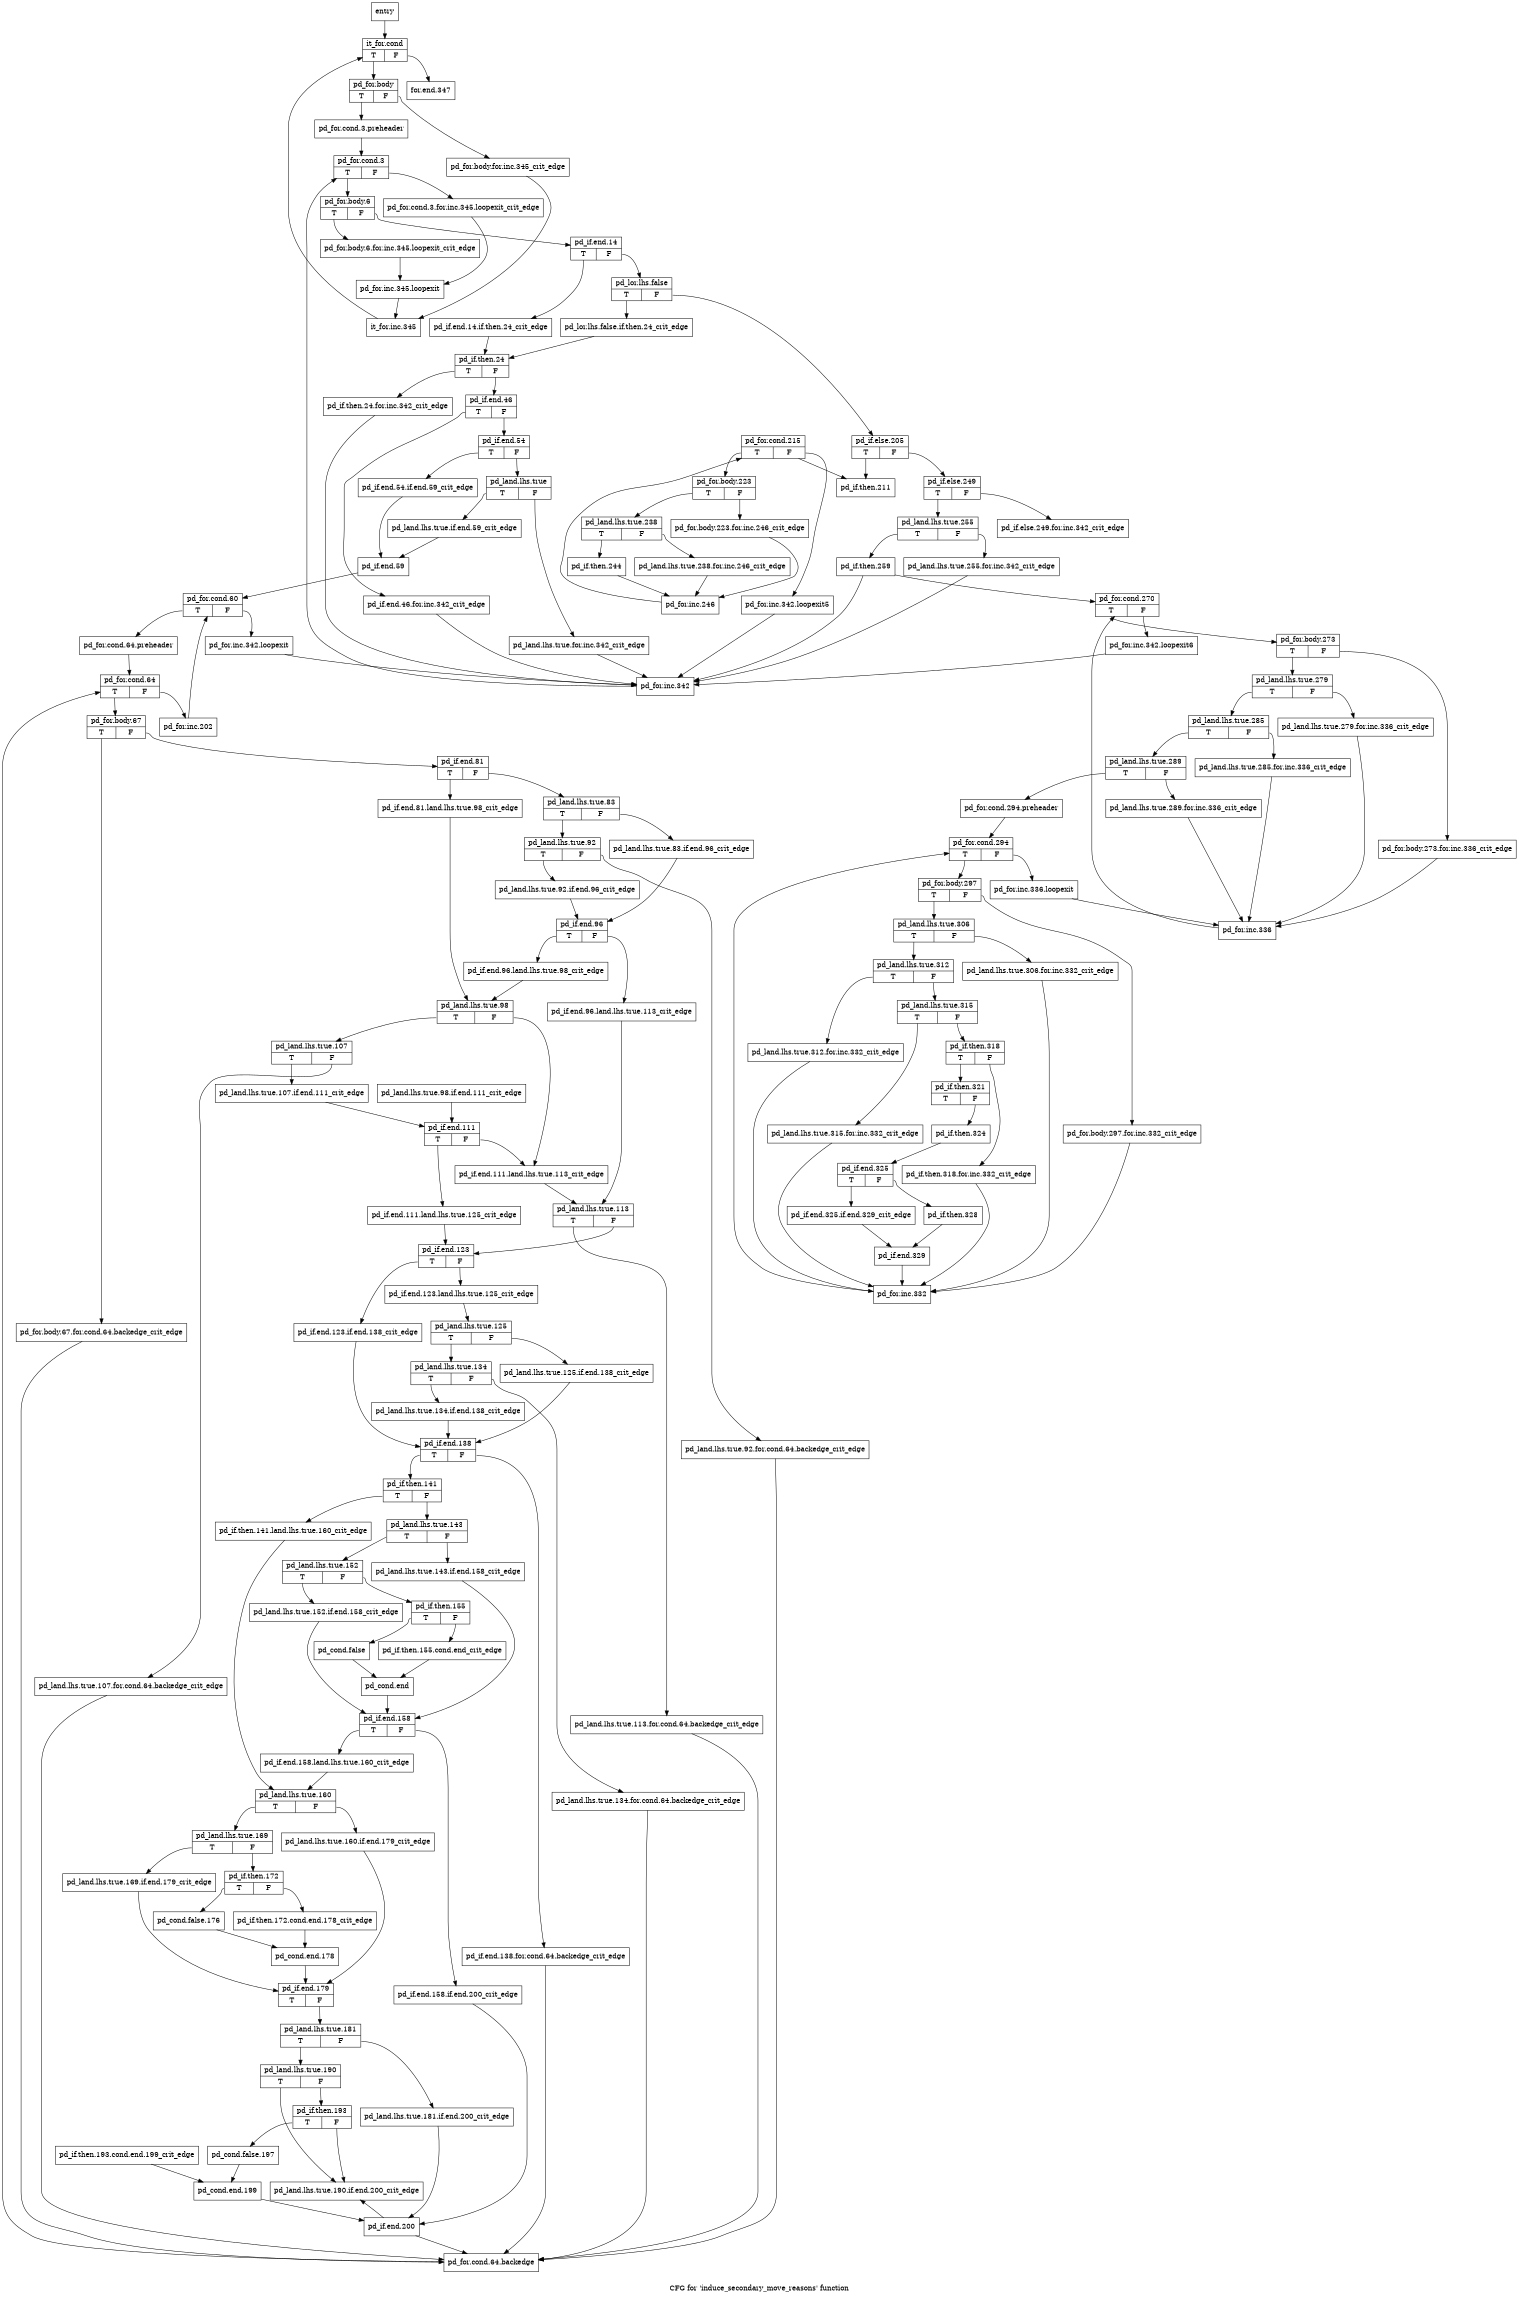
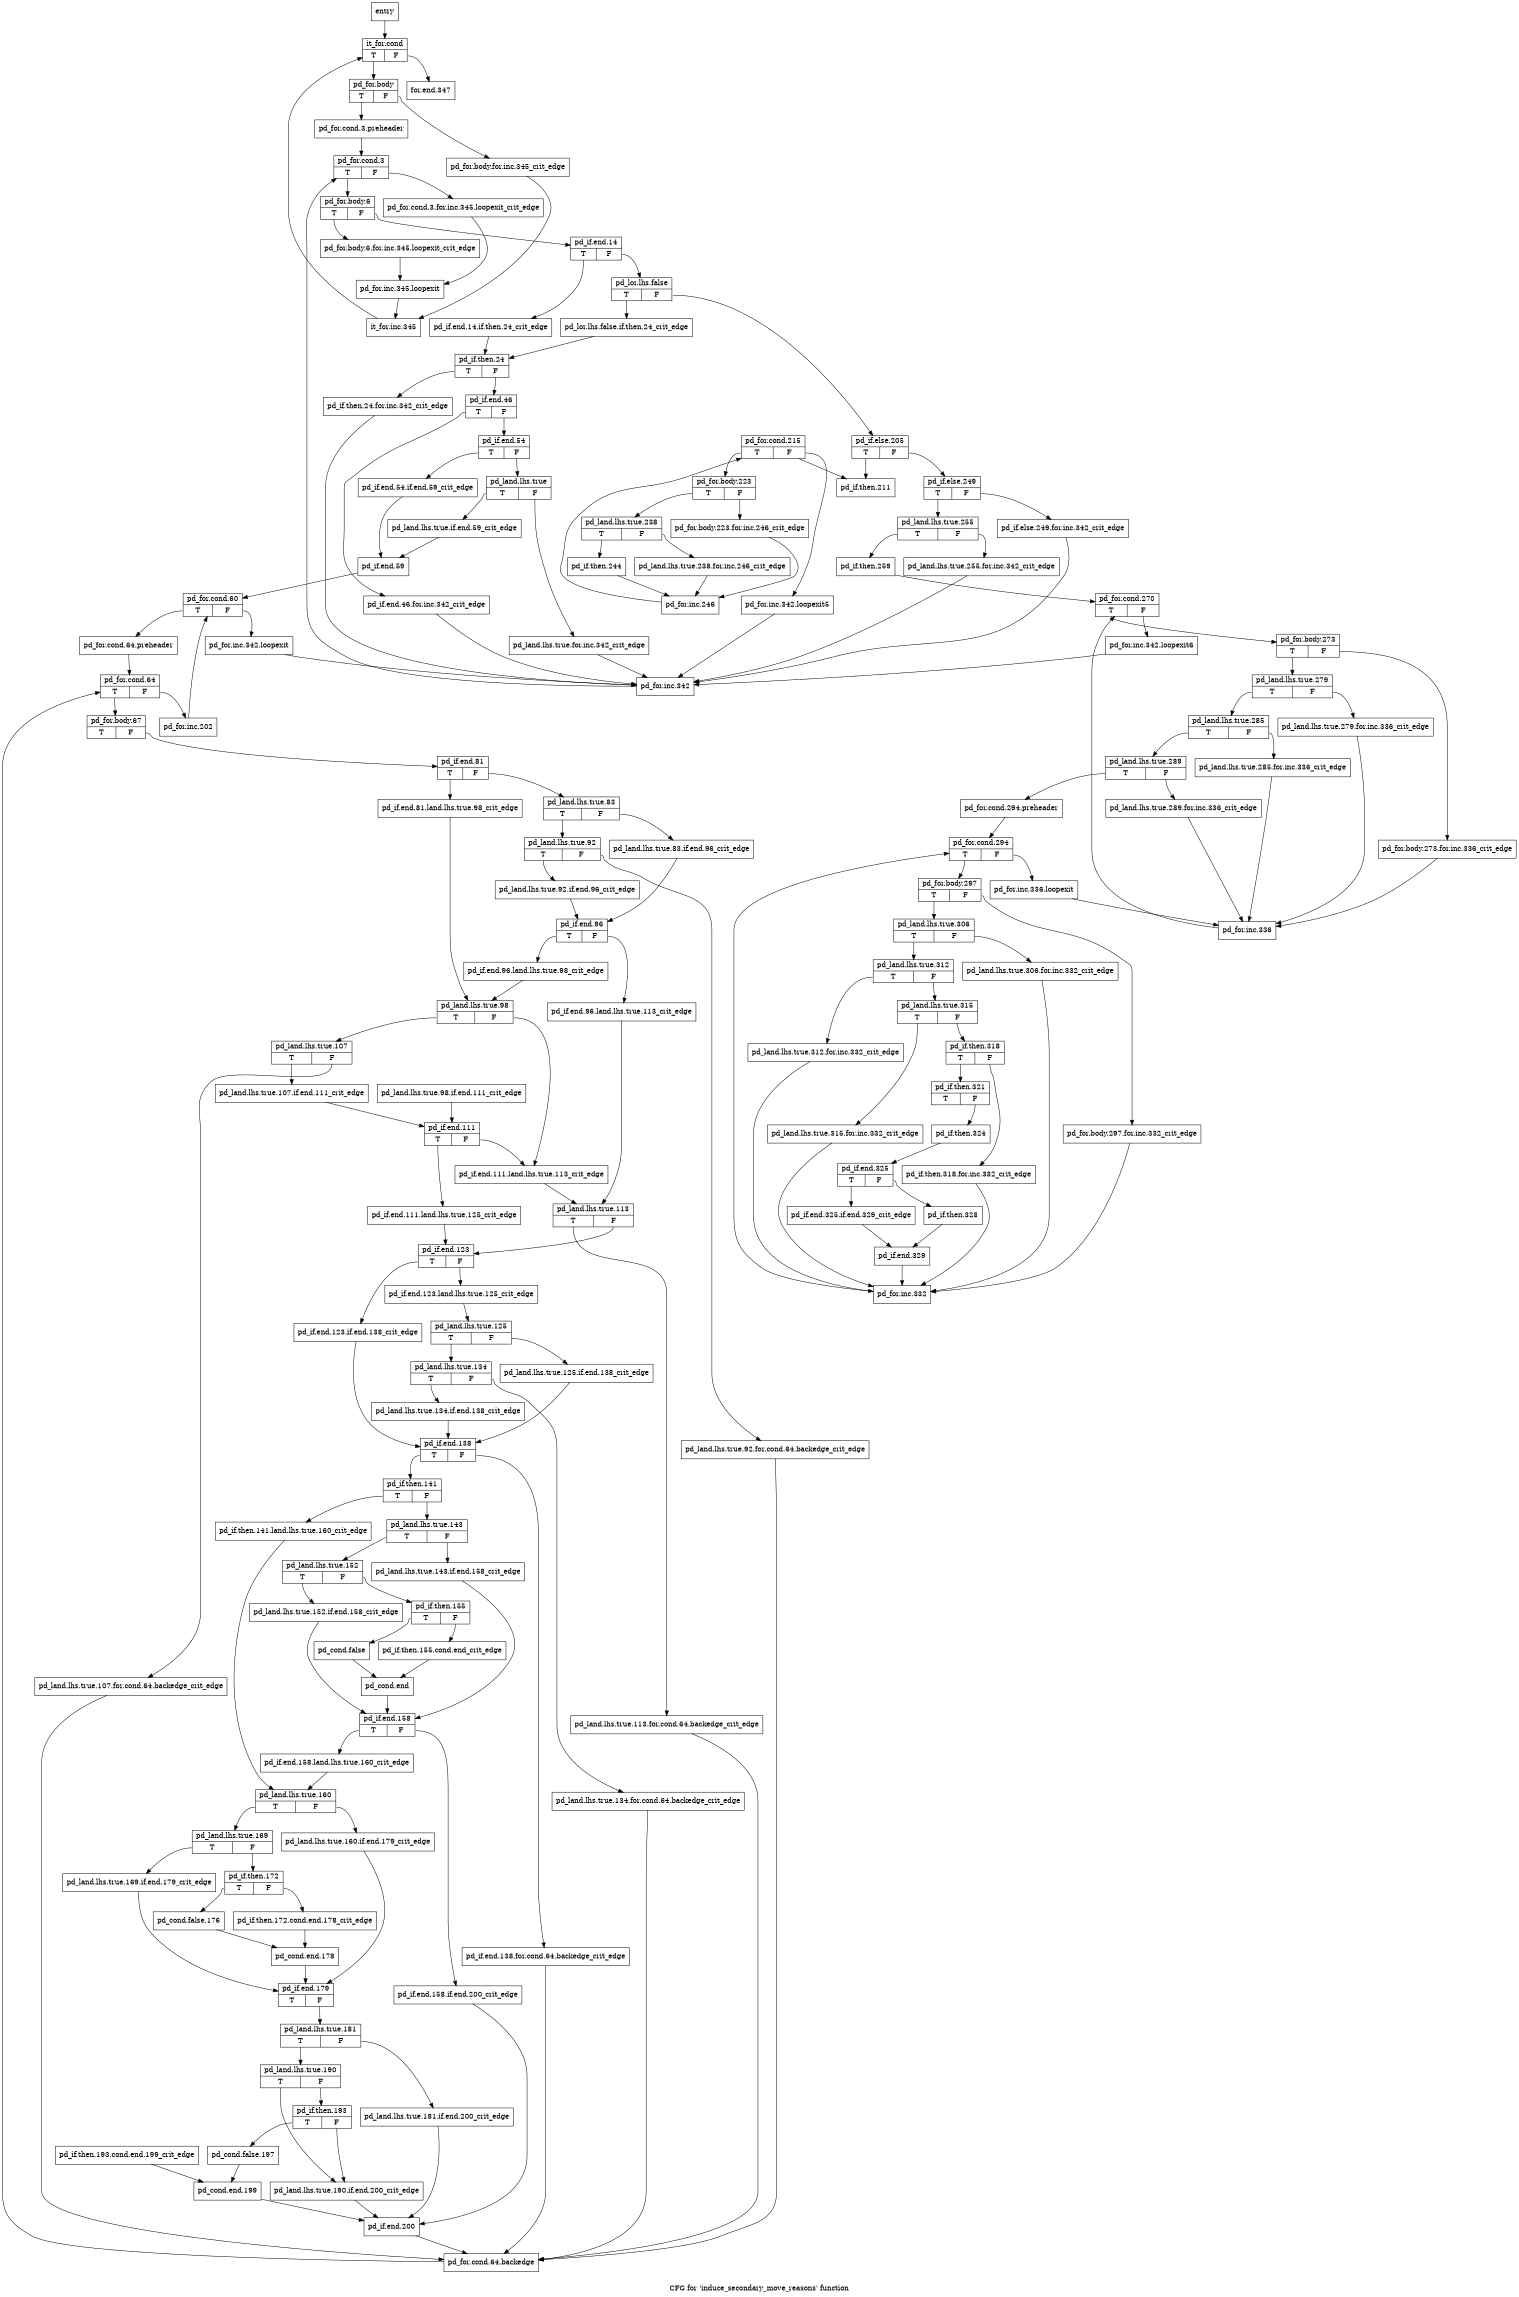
(794, 645) -> (911, 645)
(101, 1333) -> none
(374, 2210) -> (364, 2208)
